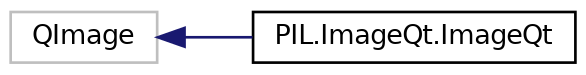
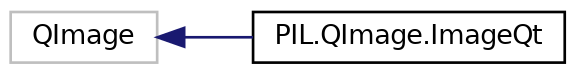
(414, 37) -> (409, 37)
